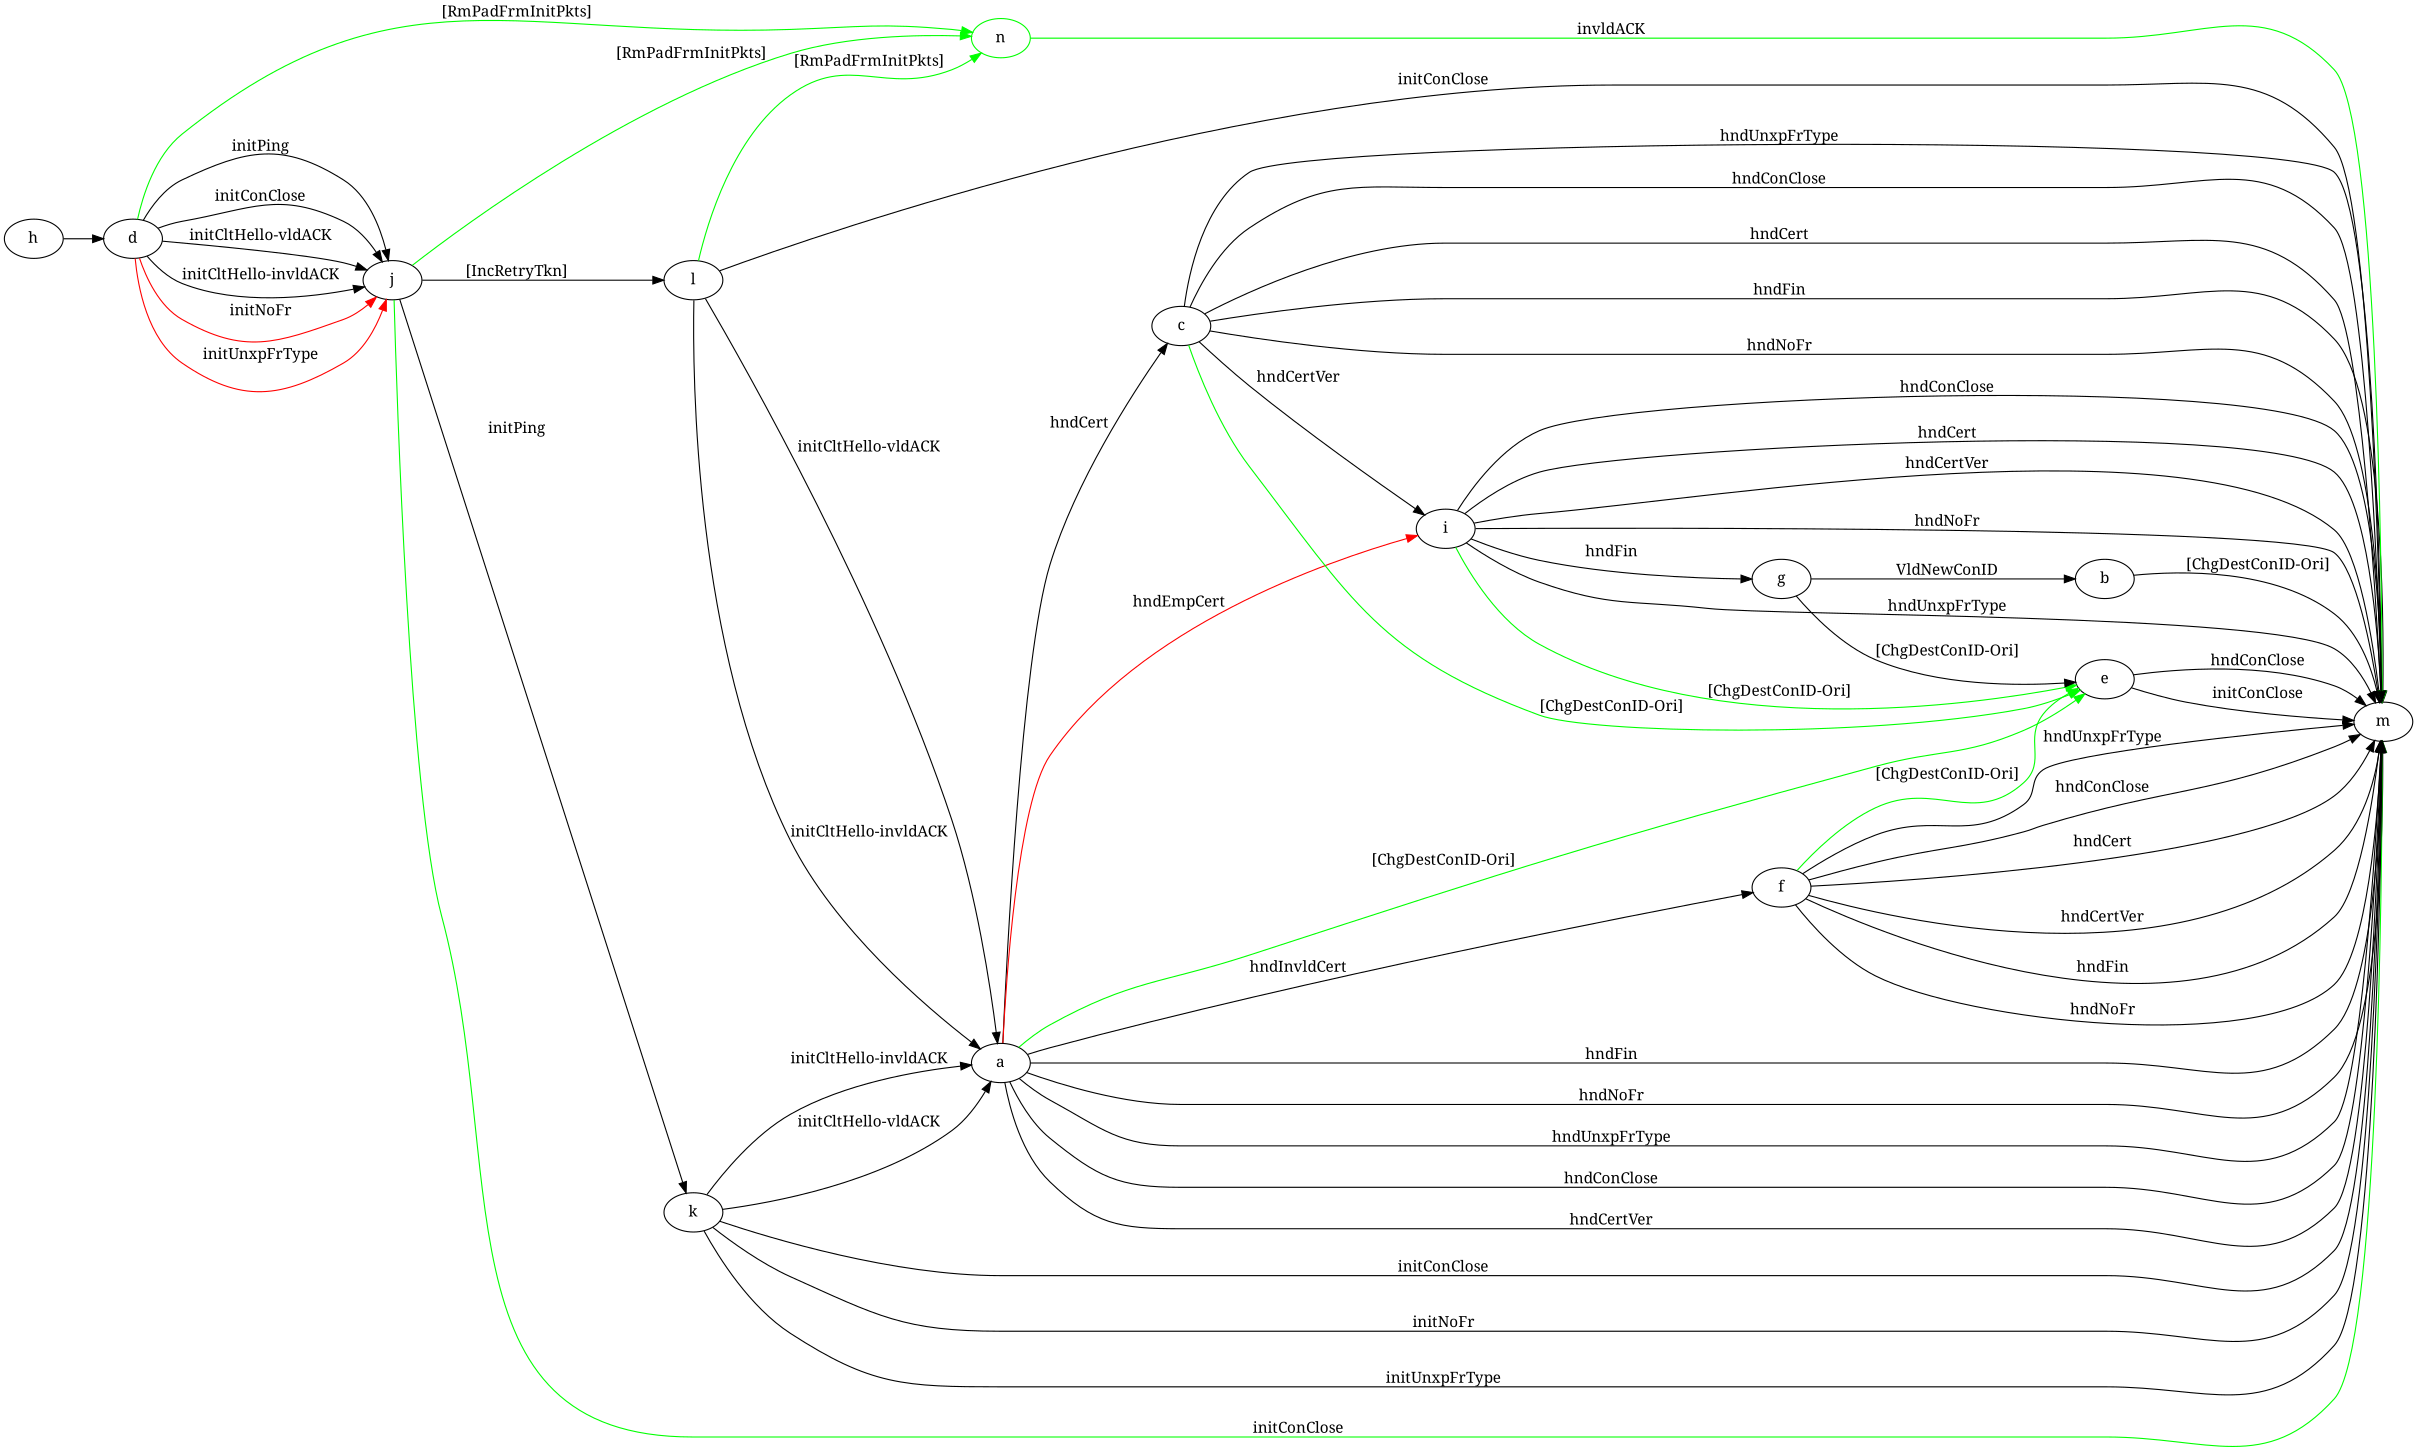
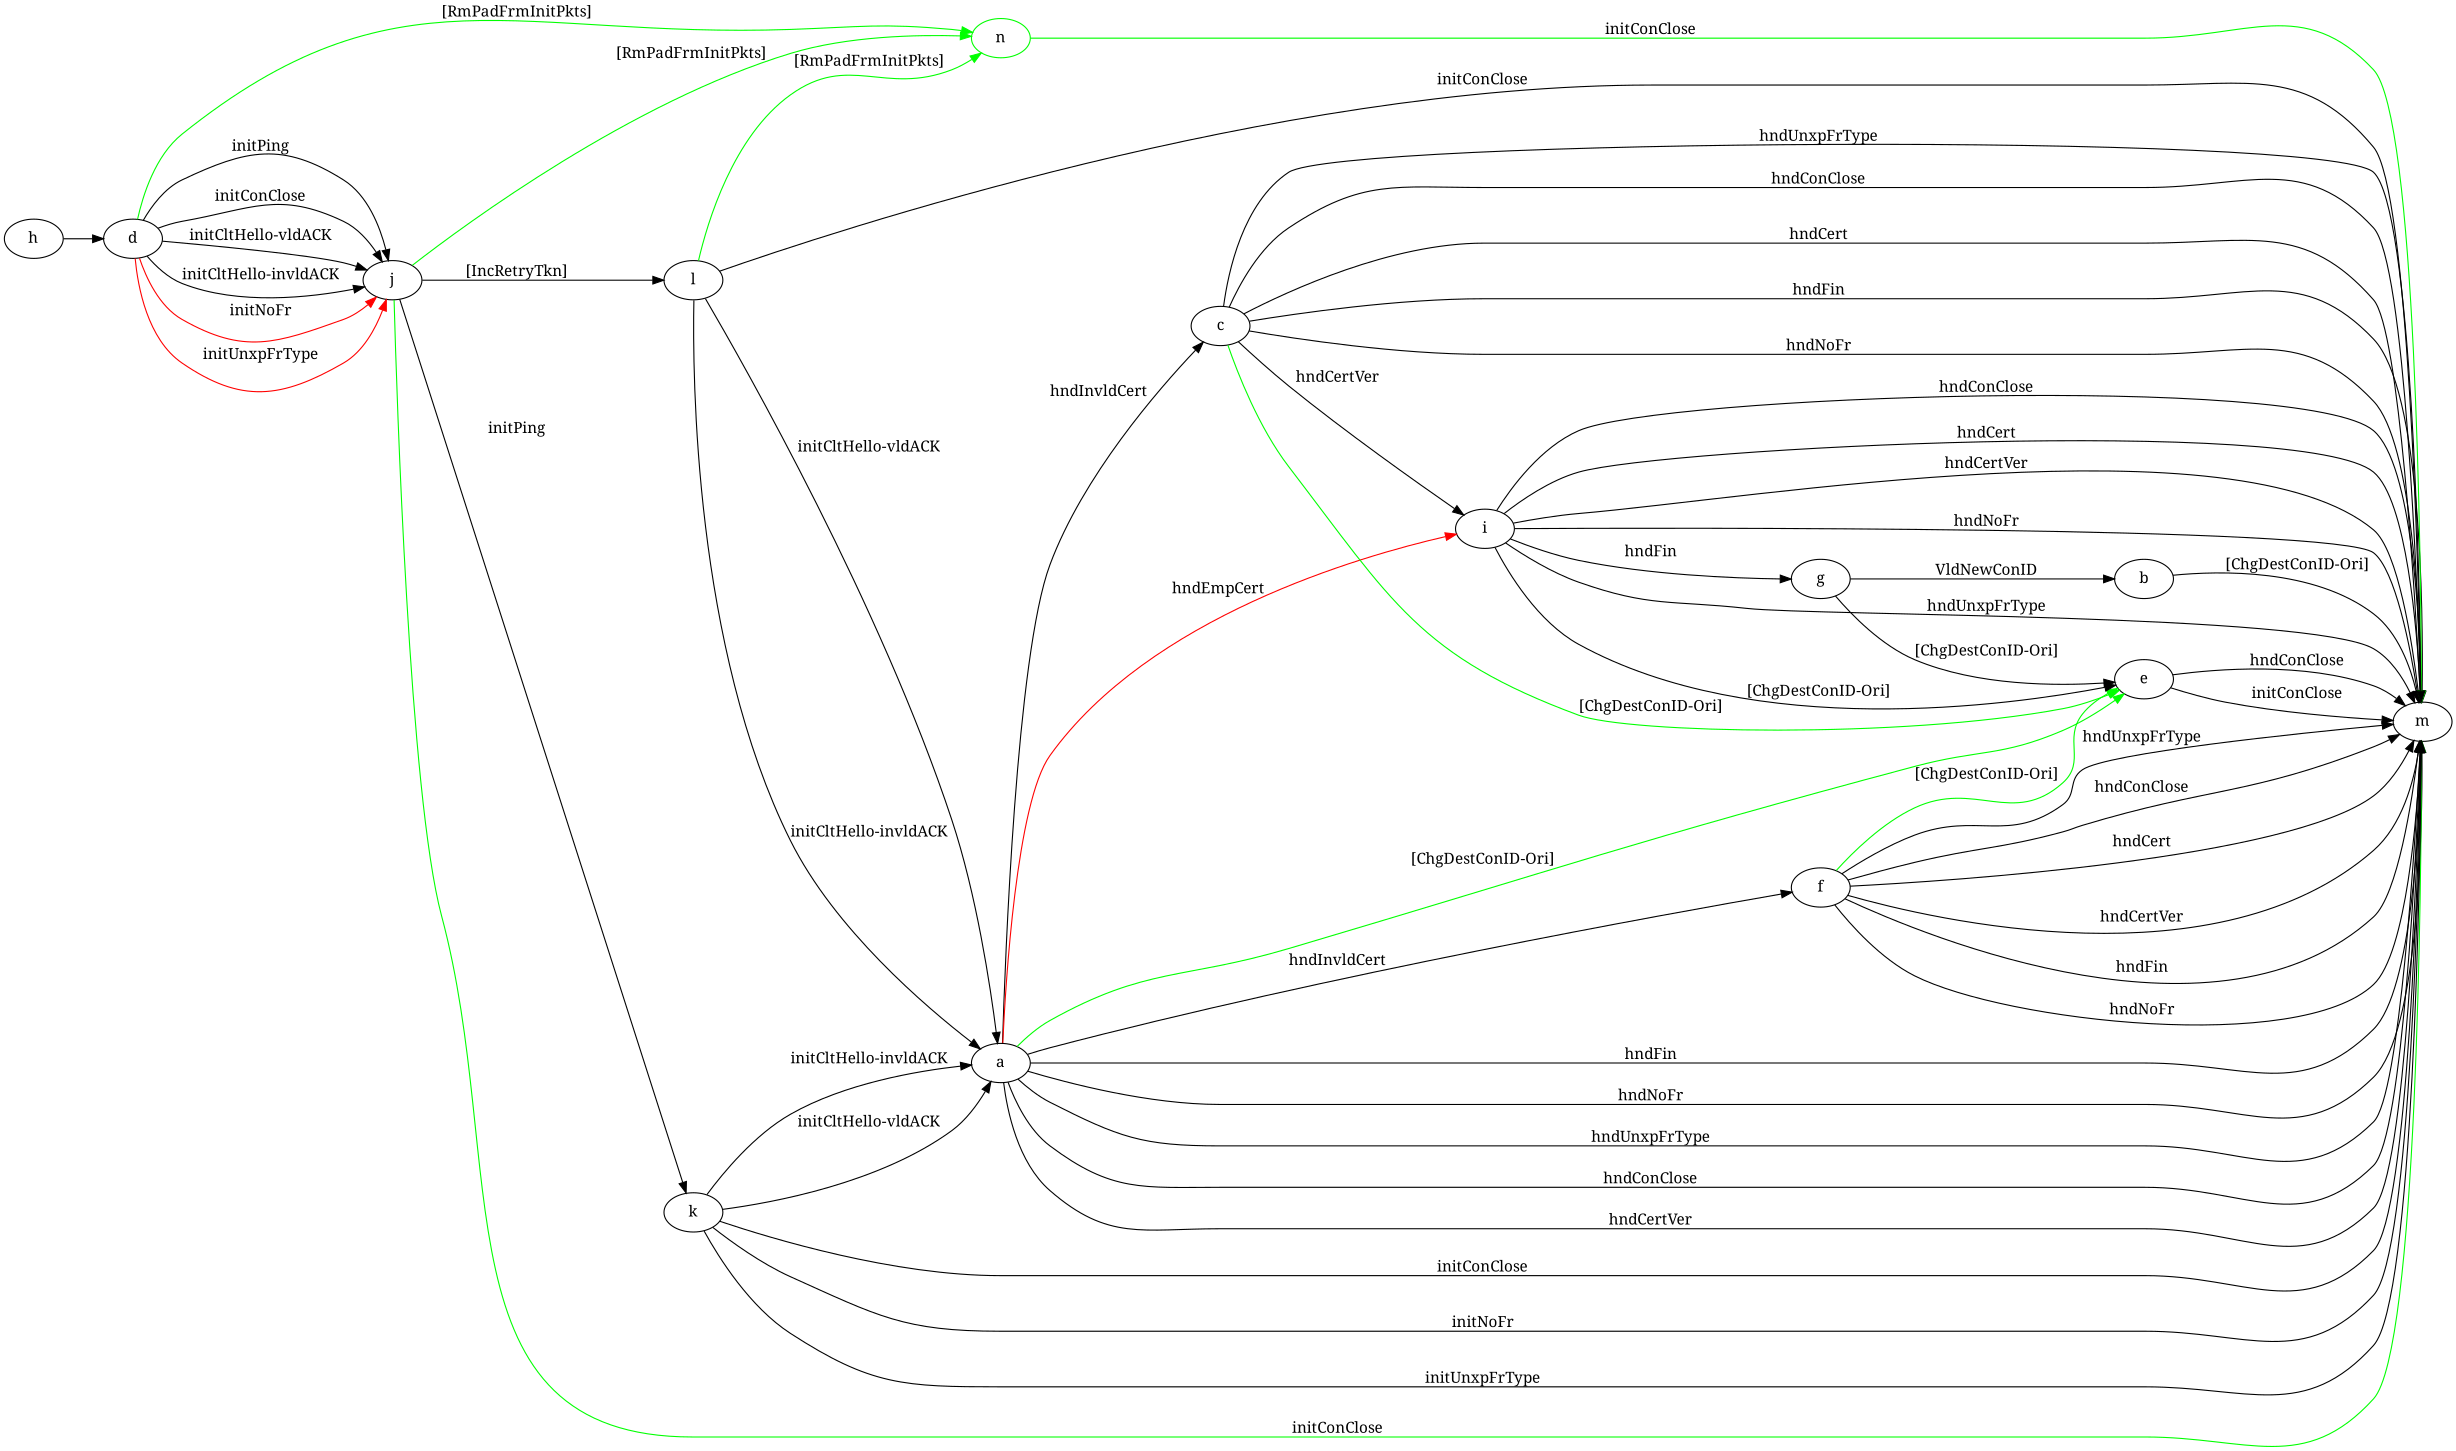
(1614, 30) -> (1653, 30)
(1082, 424) -> (1101, 392)
(1734, 702) -> (1773, 702)
